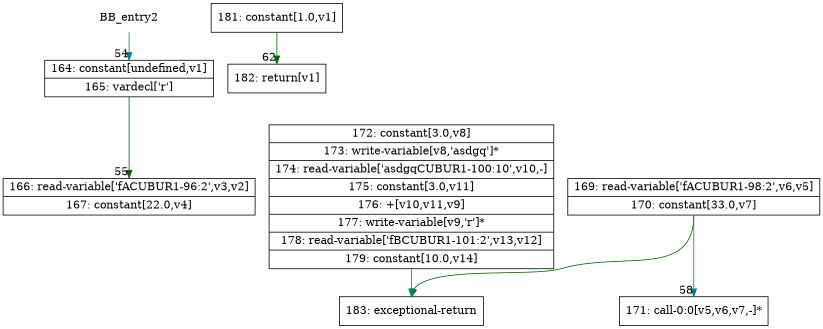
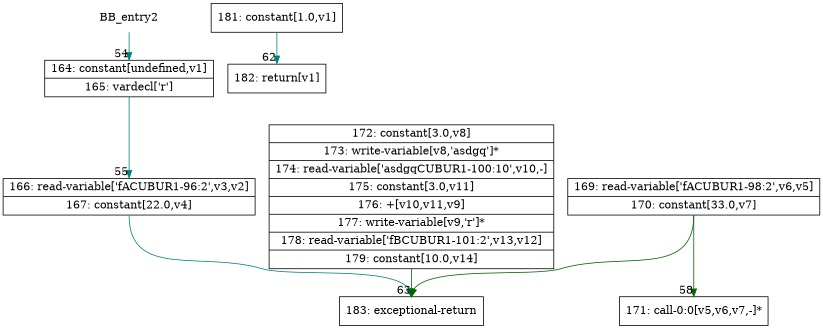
(277, 44) -> (277, 44)
(129, 133) -> (129, 133)
(694, 252) -> (694, 252)
none -> (258, 268)
(411, 279) -> (411, 279)
